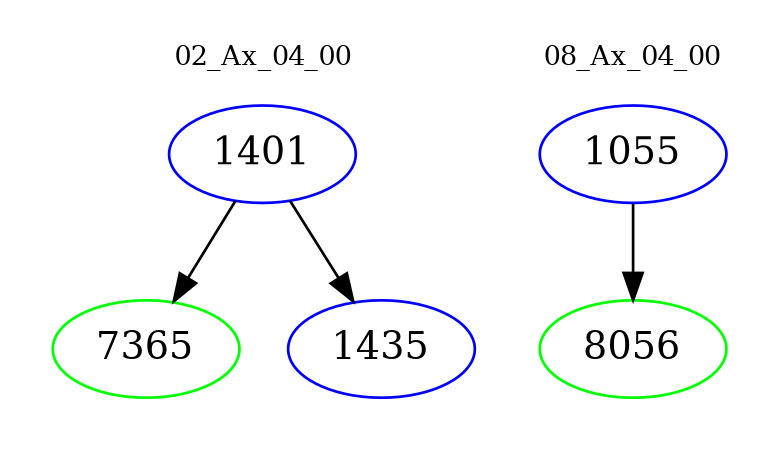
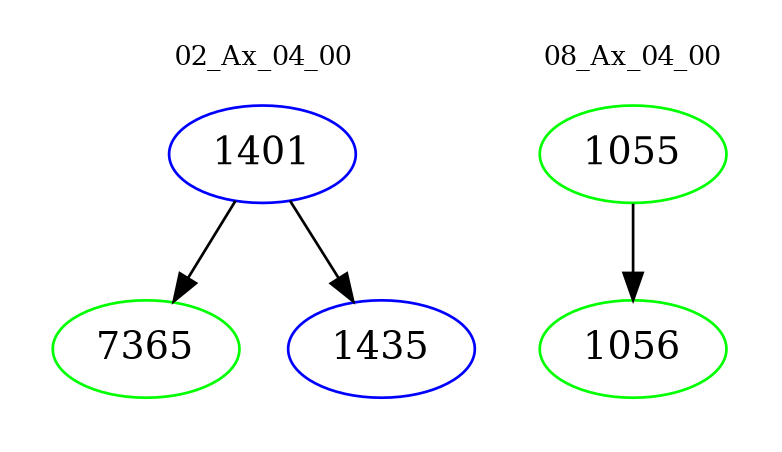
(633, 154) -> (633, 154)
(633, 349) -> (633, 349)
